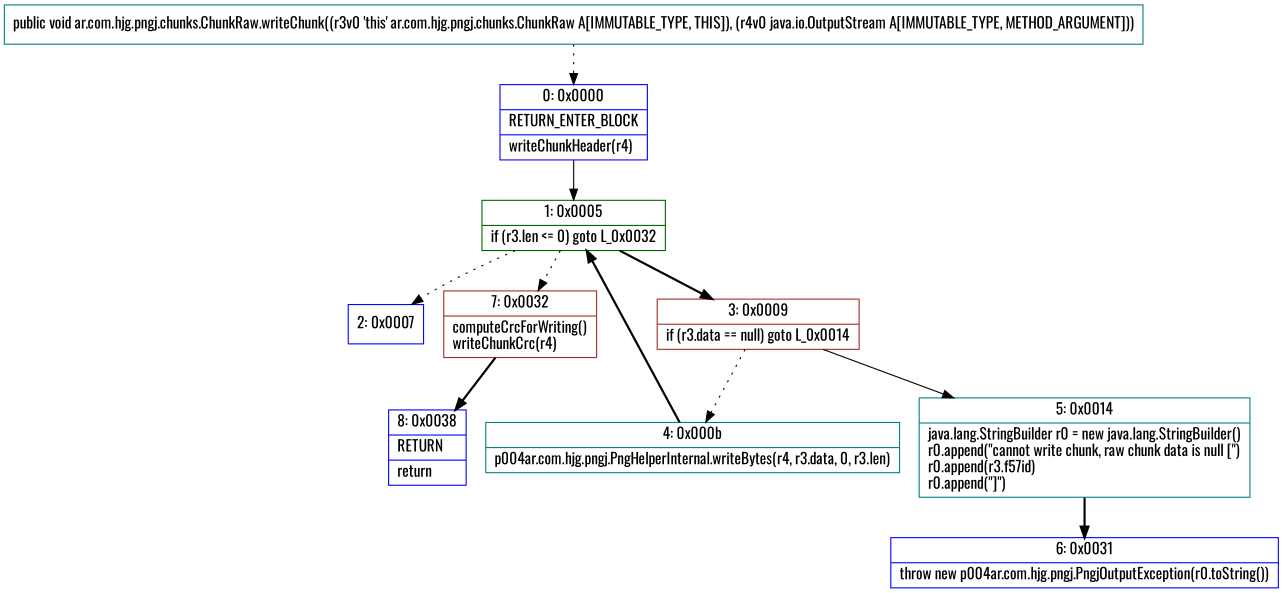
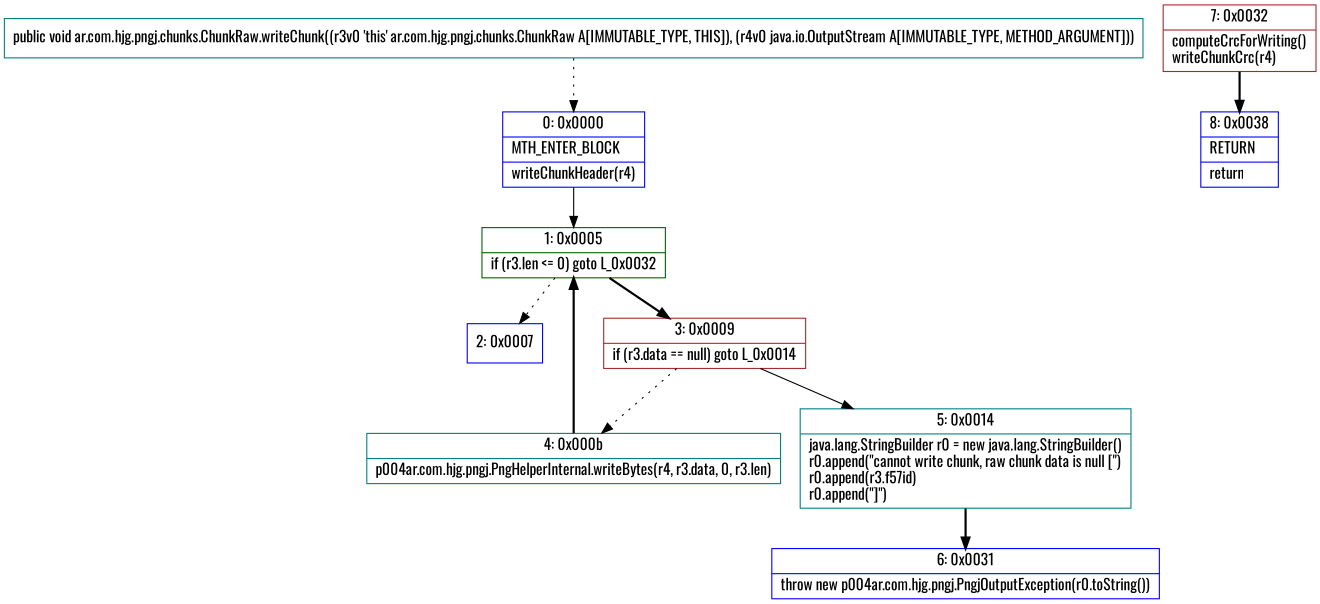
(574, 122) -> (566, 149)
(552, 266) -> none
